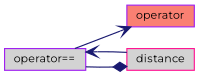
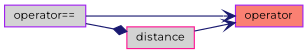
(112, 52) -> (209, 28)
